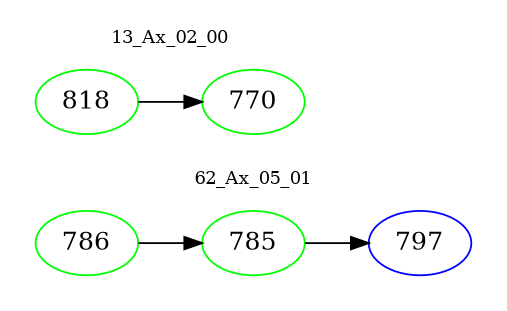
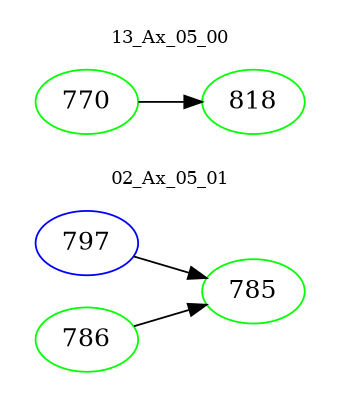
(170, 38) -> (170, 38)
(161, 102) -> (161, 102)
(253, 180) -> (170, 180)
(328, 243) -> (161, 265)
